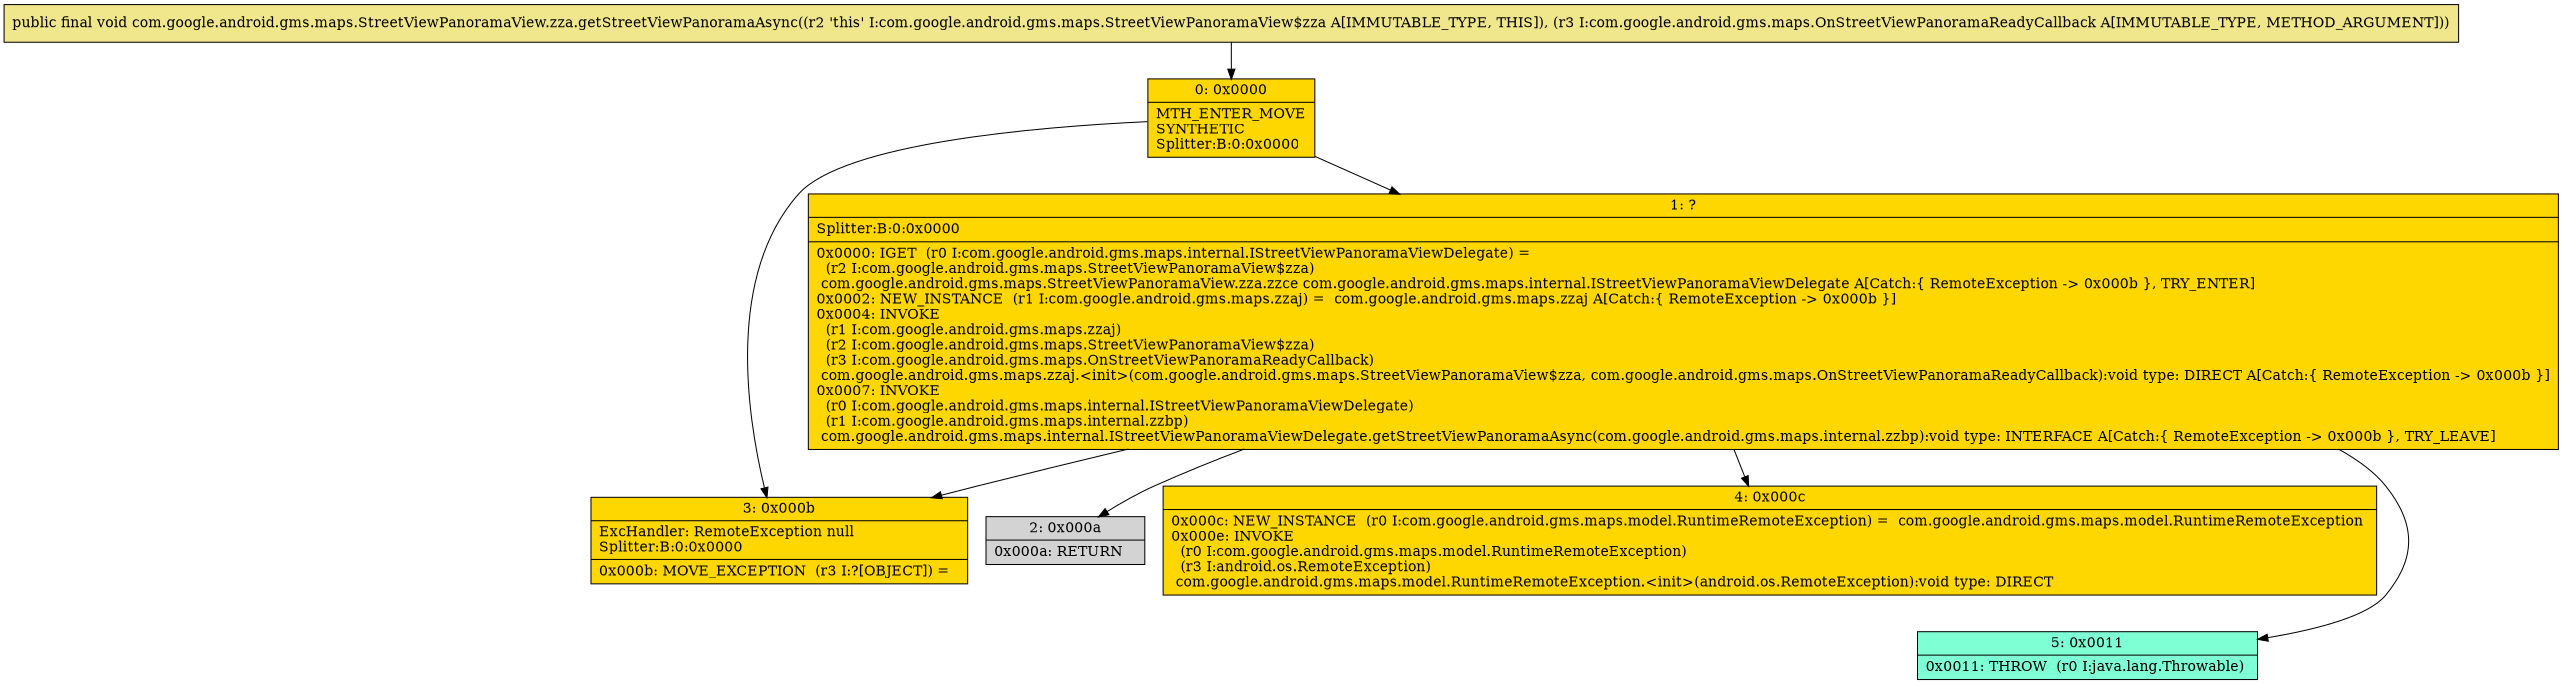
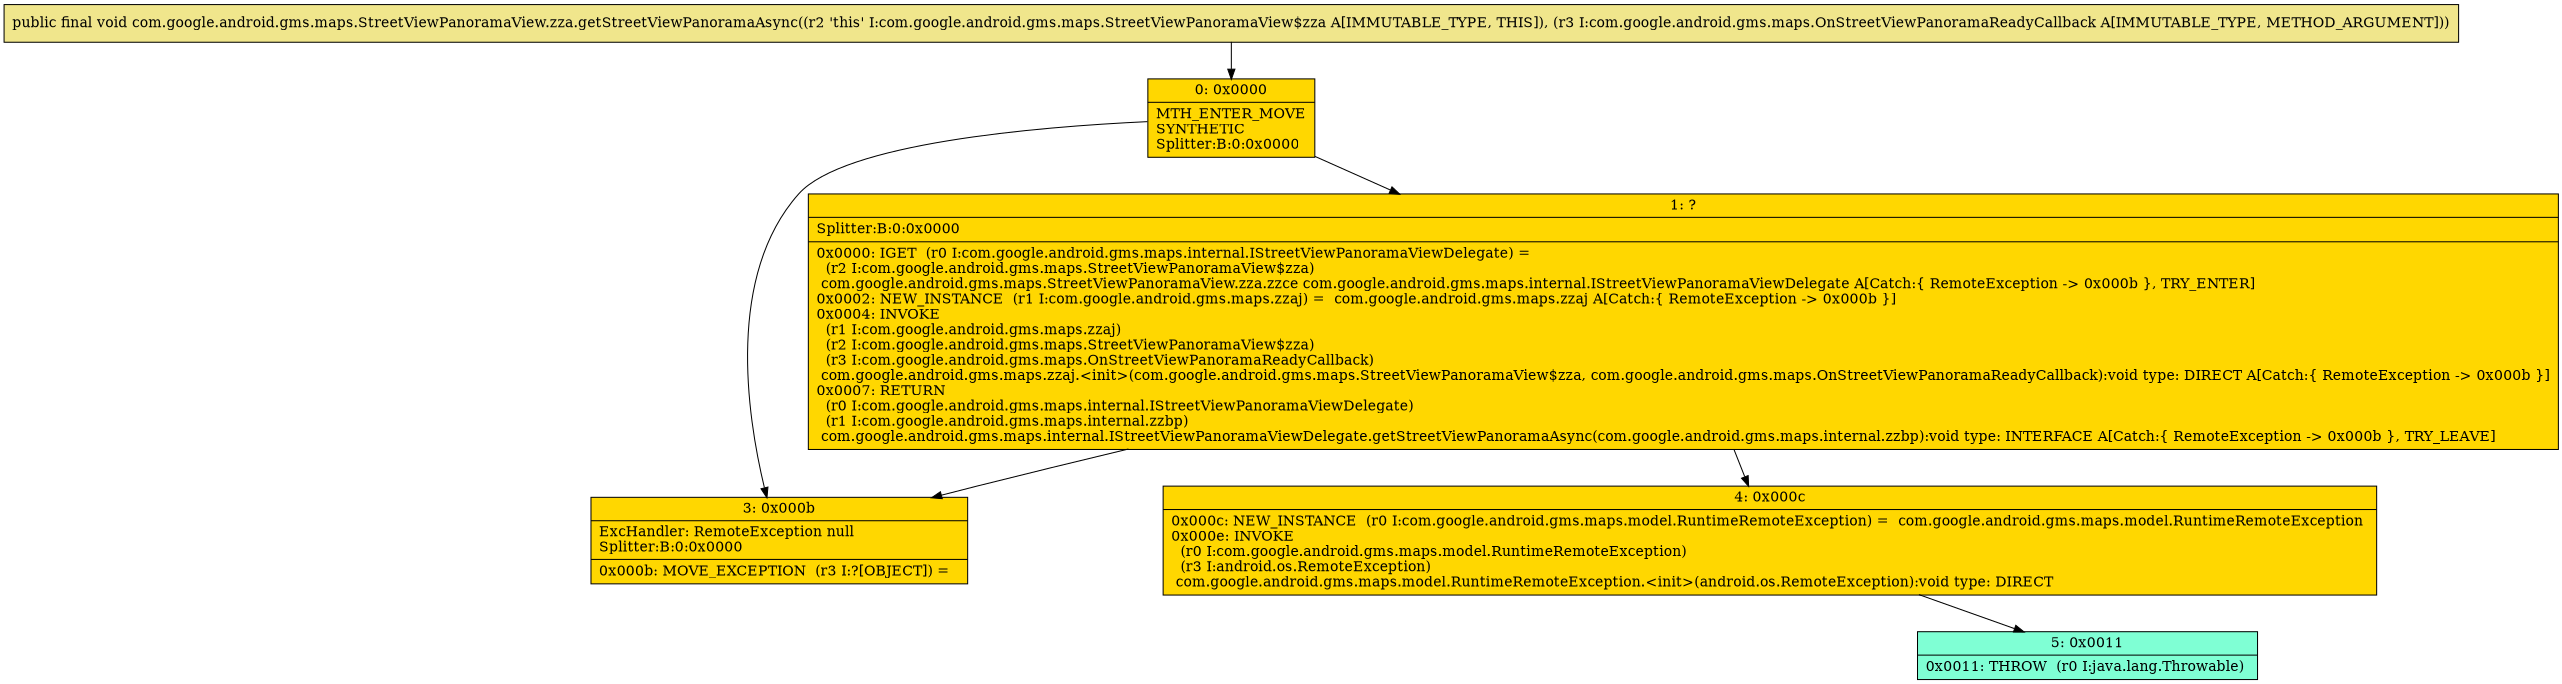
(883, 391) -> (886, 391)
(1065, 541) -> none
(2400, 573) -> (1967, 612)
